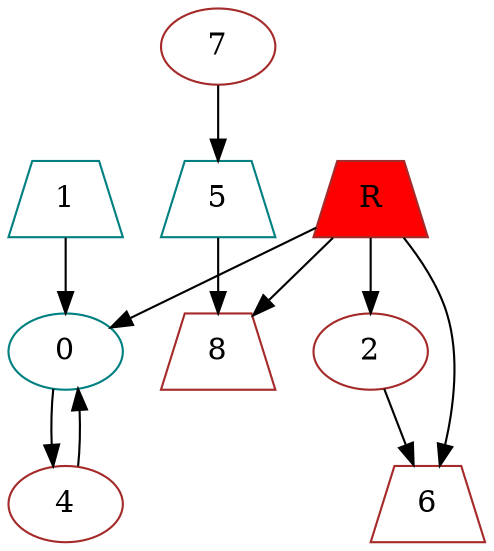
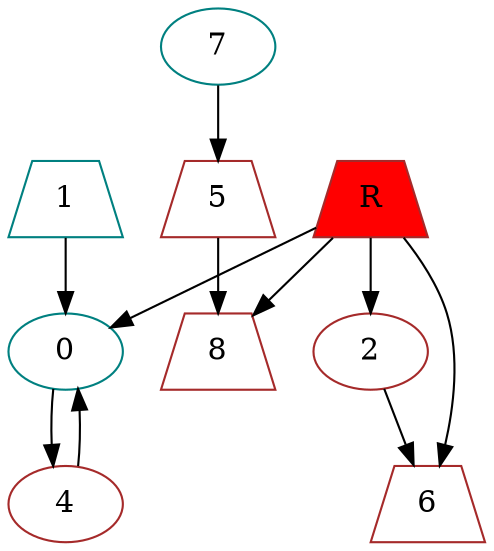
(218, 47) -> (218, 47)
(218, 199) -> (218, 199)
